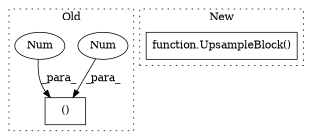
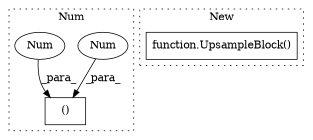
(71, 18) -> (71, 18)
